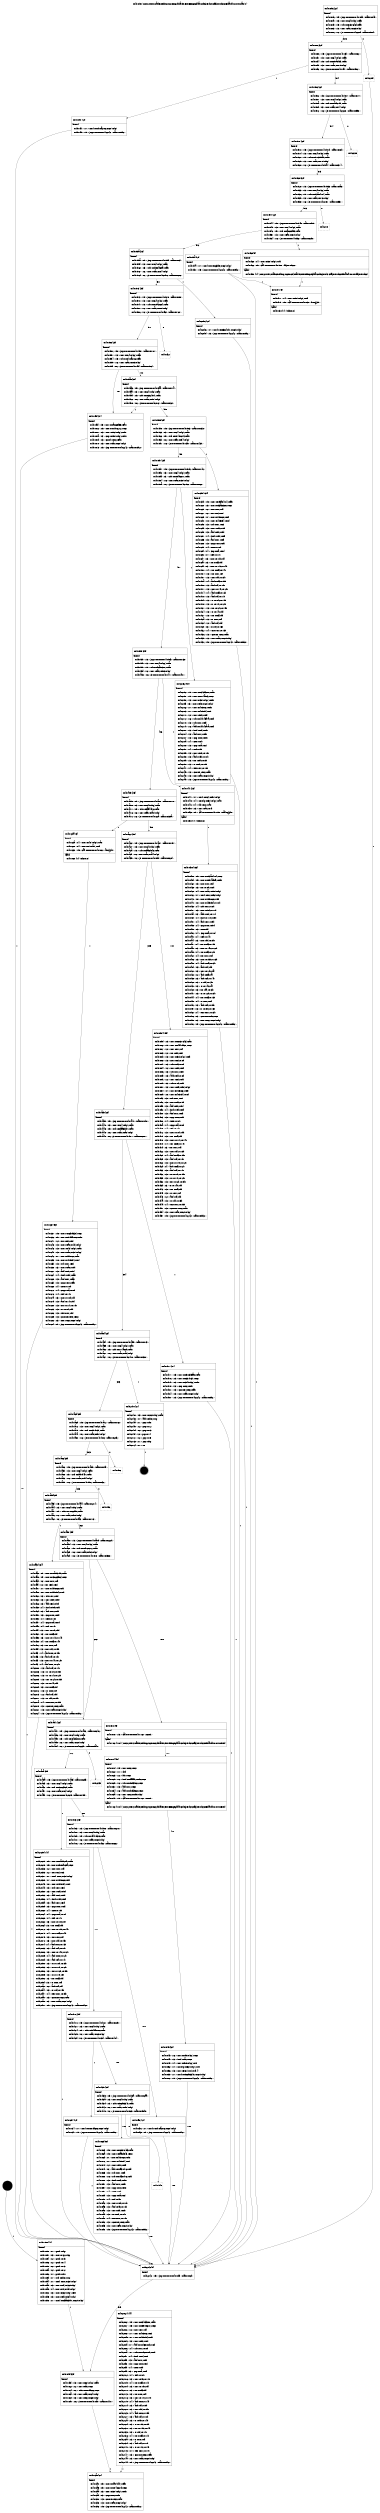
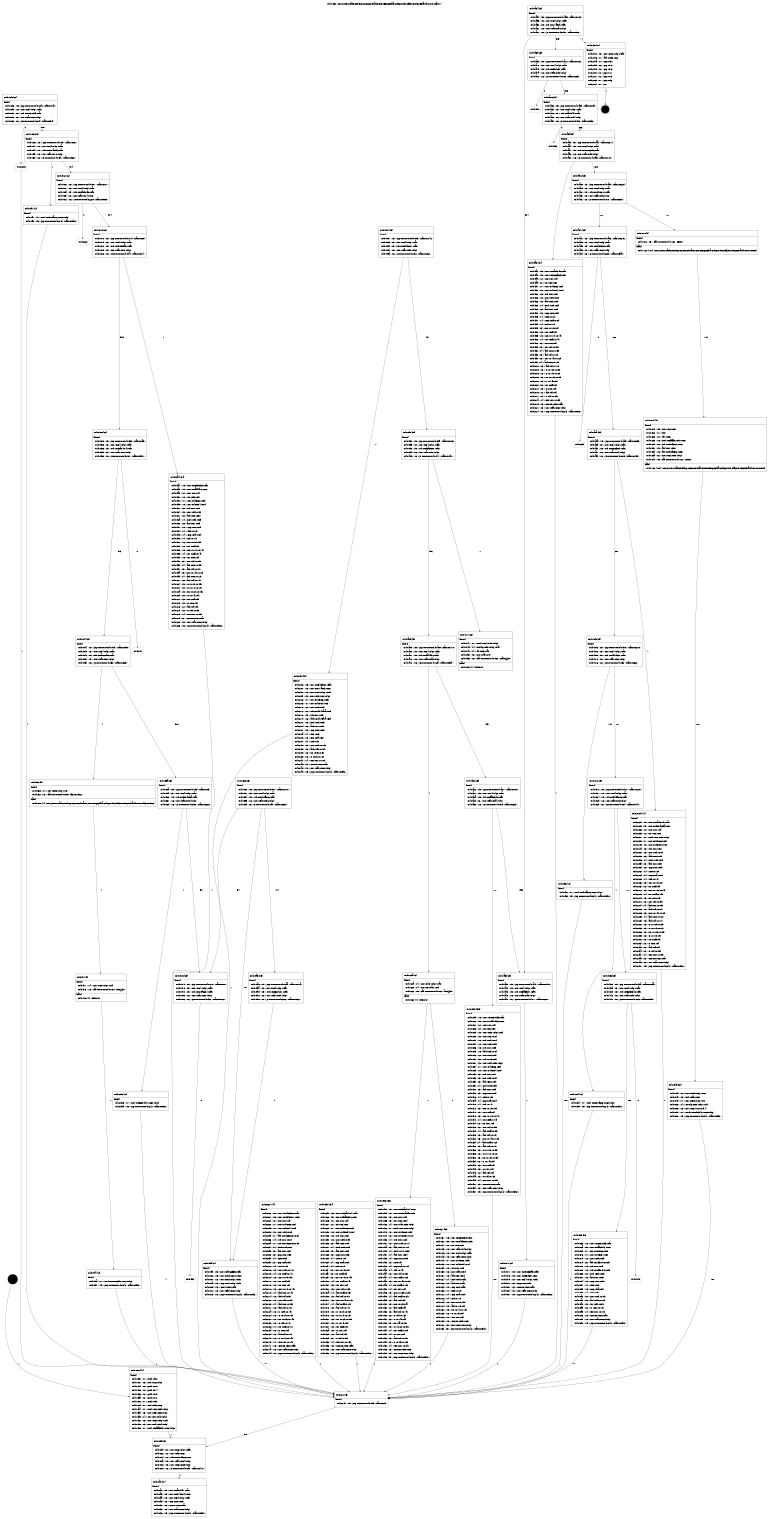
(249, 280) -> (107, 1135)
(143, 327) -> (219, 888)
(178, 432) -> none
none -> (197, 552)
(208, 844) -> (419, 1100)
(122, 1235) -> (524, 503)
none -> (491, 1332)
(172, 1832) -> (697, 724)
(122, 2468) -> (330, 1376)
